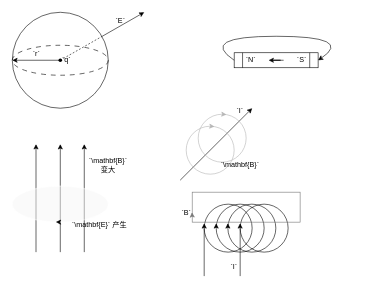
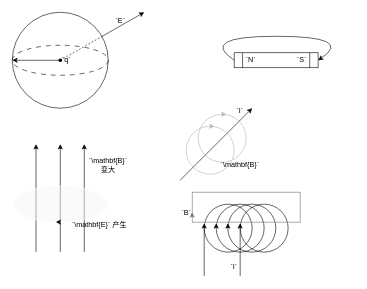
(36, 54) -> none
(282, 60) -> none
